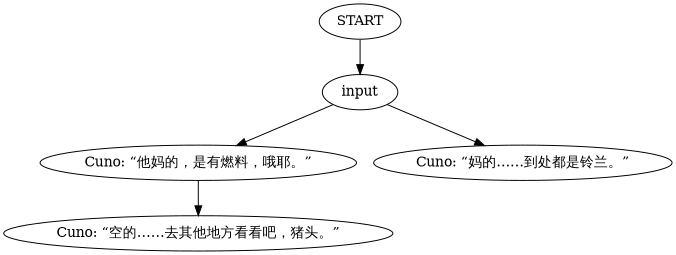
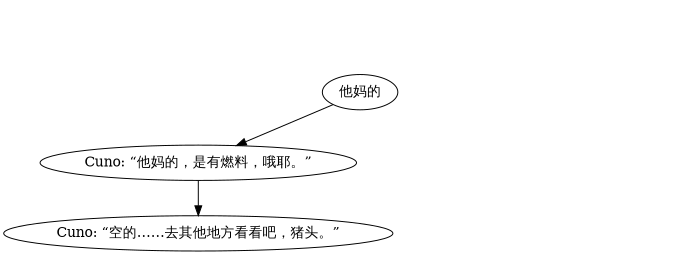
(360, 22) -> none
(360, 92) -> (360, 92)
(523, 163) -> none
